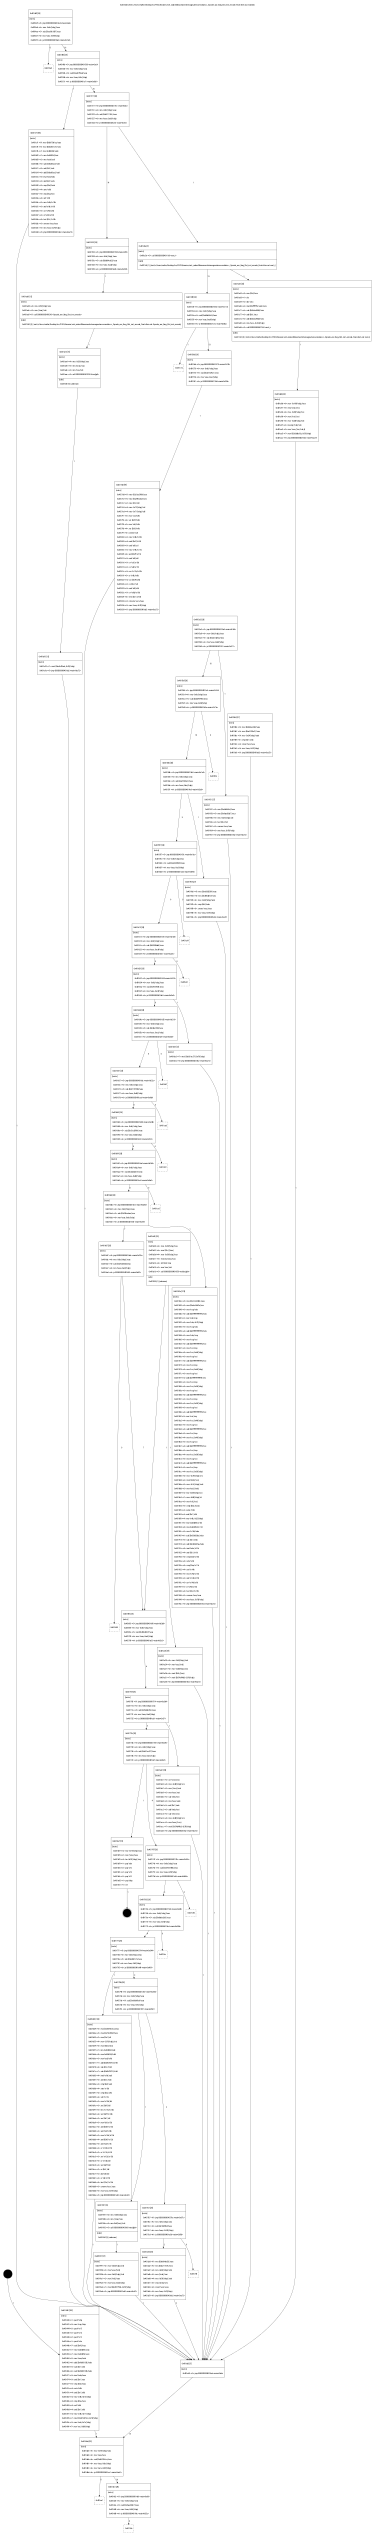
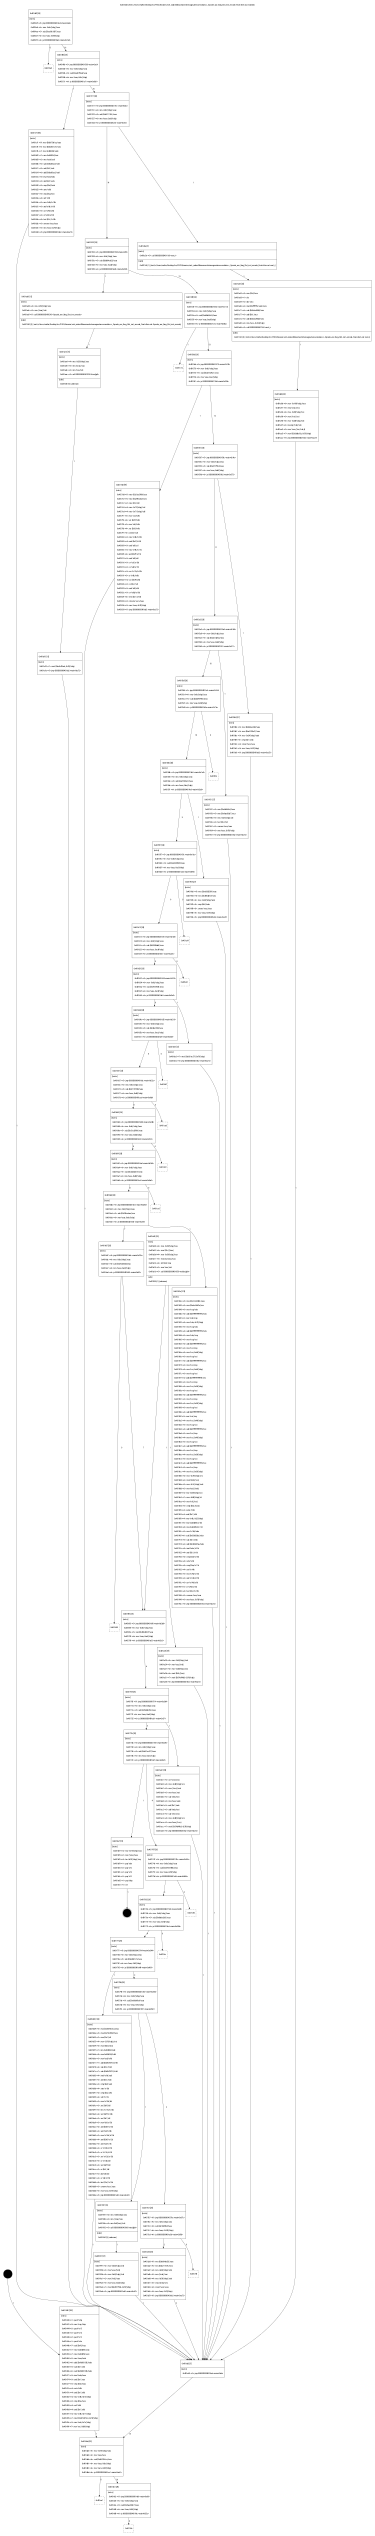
(207, 281) -> (165, 275)
none -> (215, 461)
